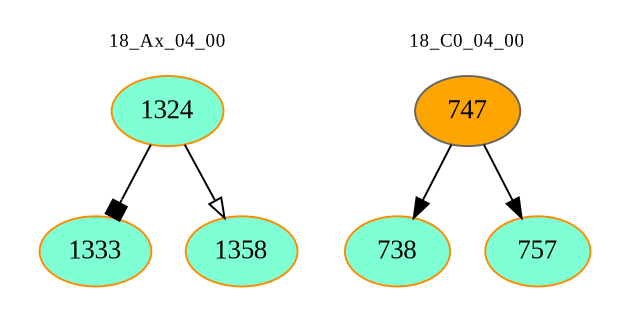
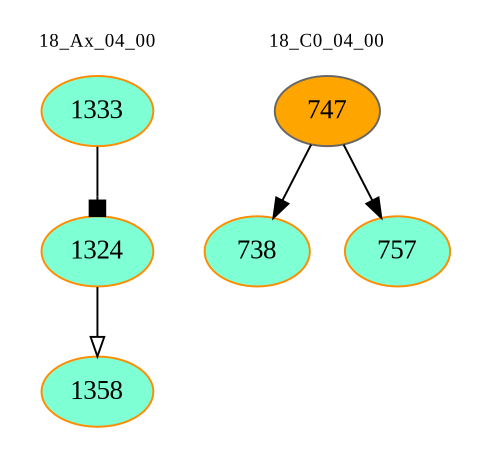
(136, 172) -> (97, 172)
